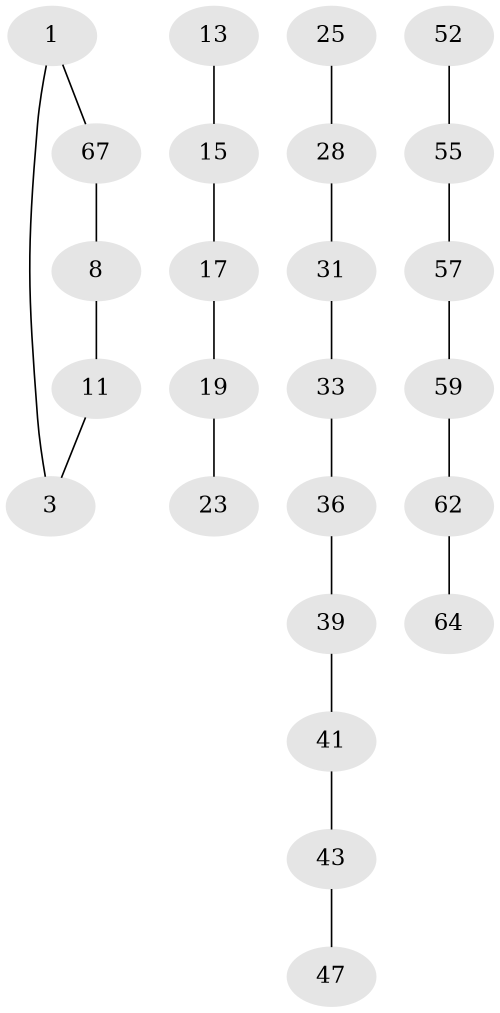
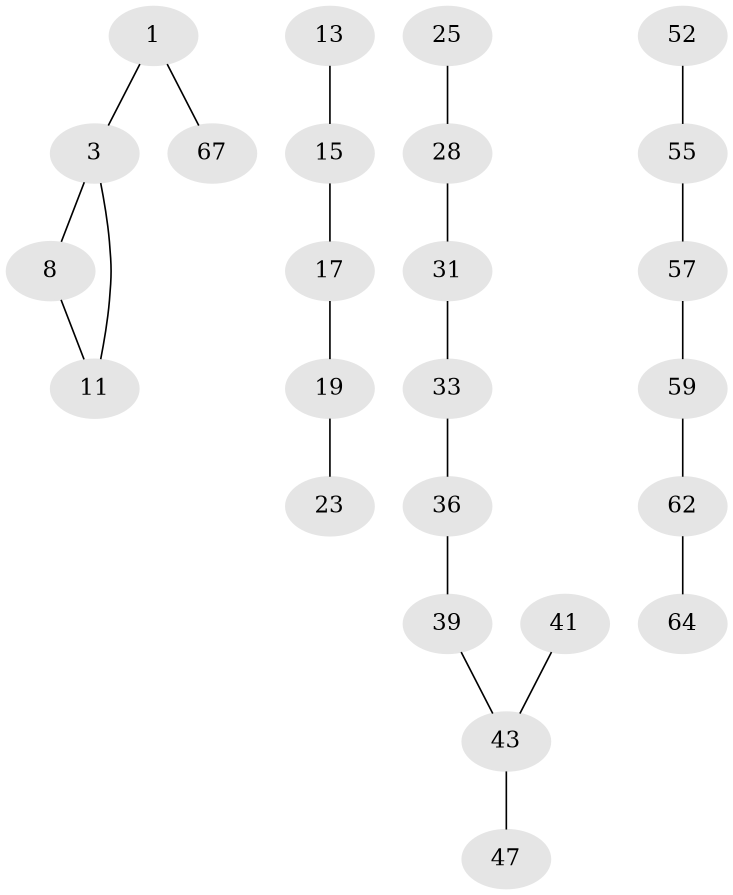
(96, 212) -> (73, 212)
(332, 683) -> (477, 683)
